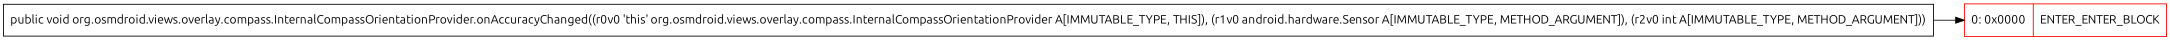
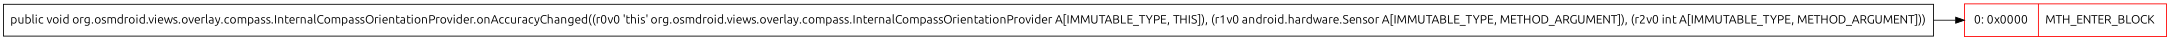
(2100, 20) -> (2100, 20)
